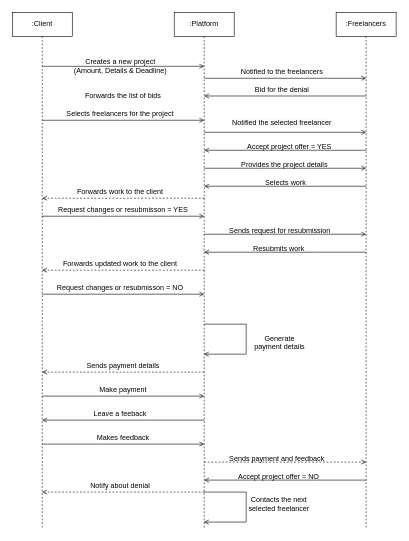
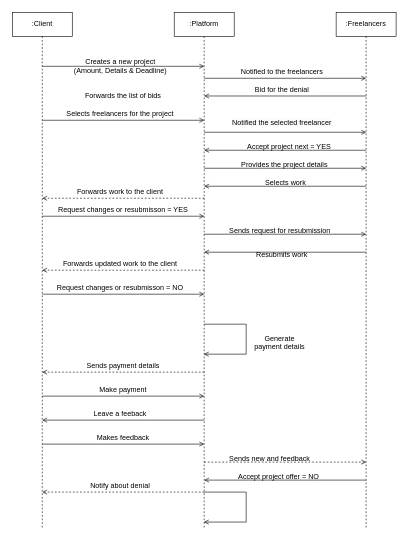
(292, 151) -> (292, 151)
(282, 249) -> (285, 255)
(279, 459) -> (271, 459)
(279, 504) -> none
